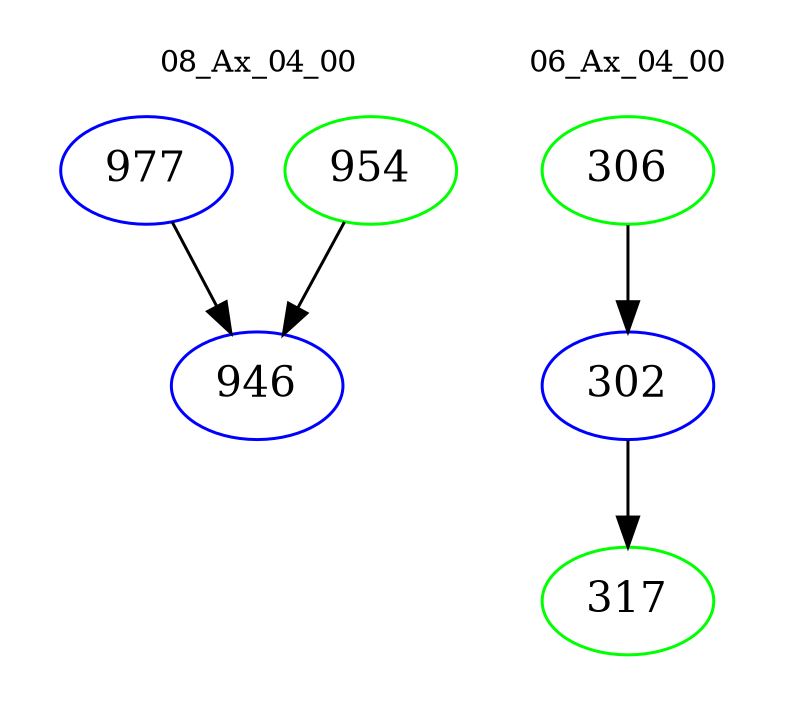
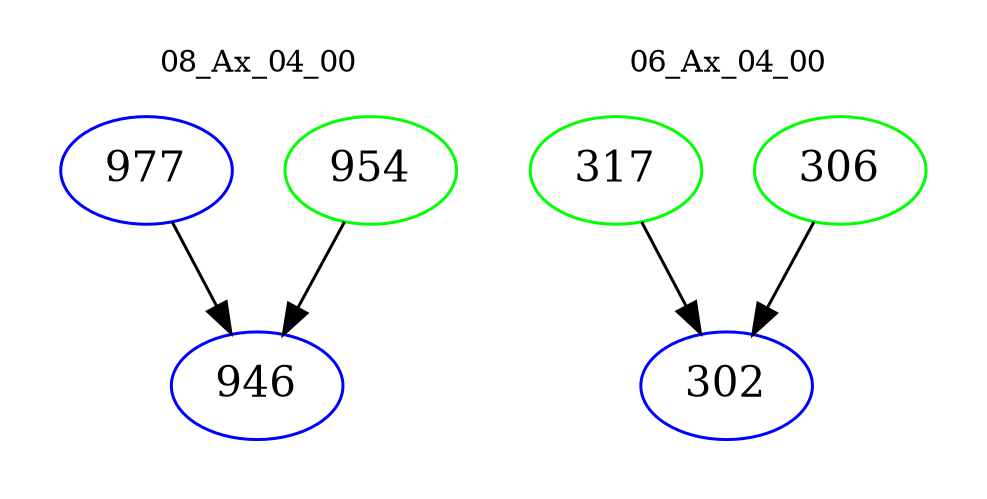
(628, 479) -> (664, 264)
